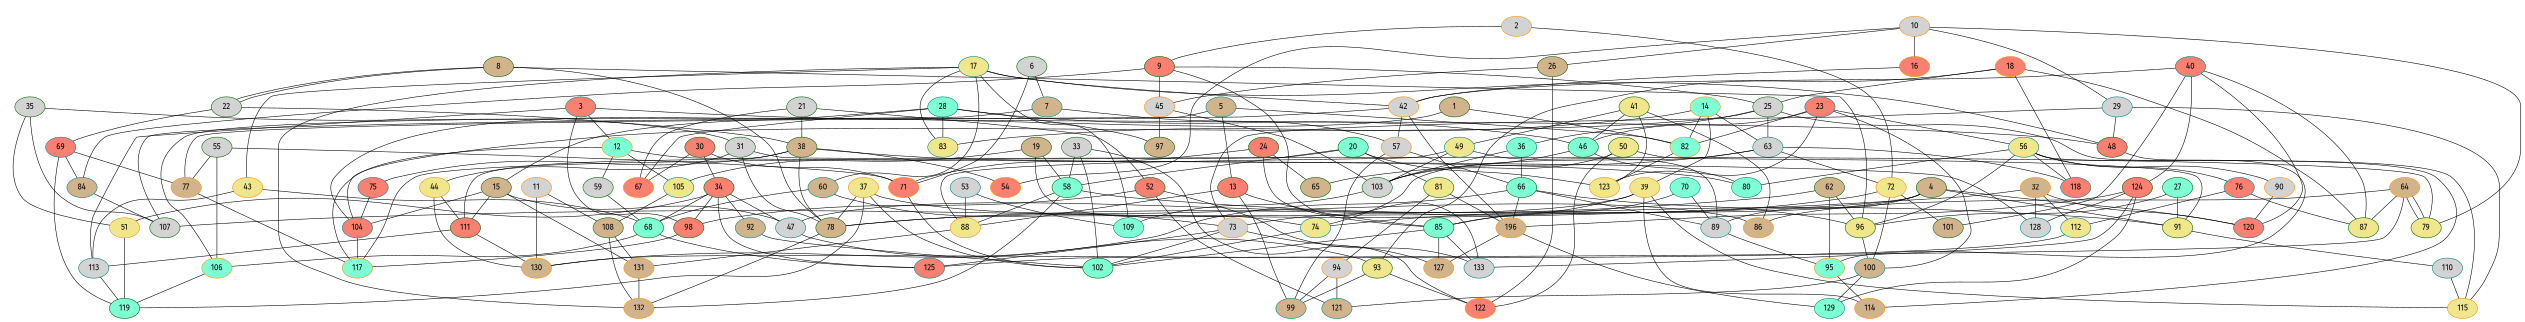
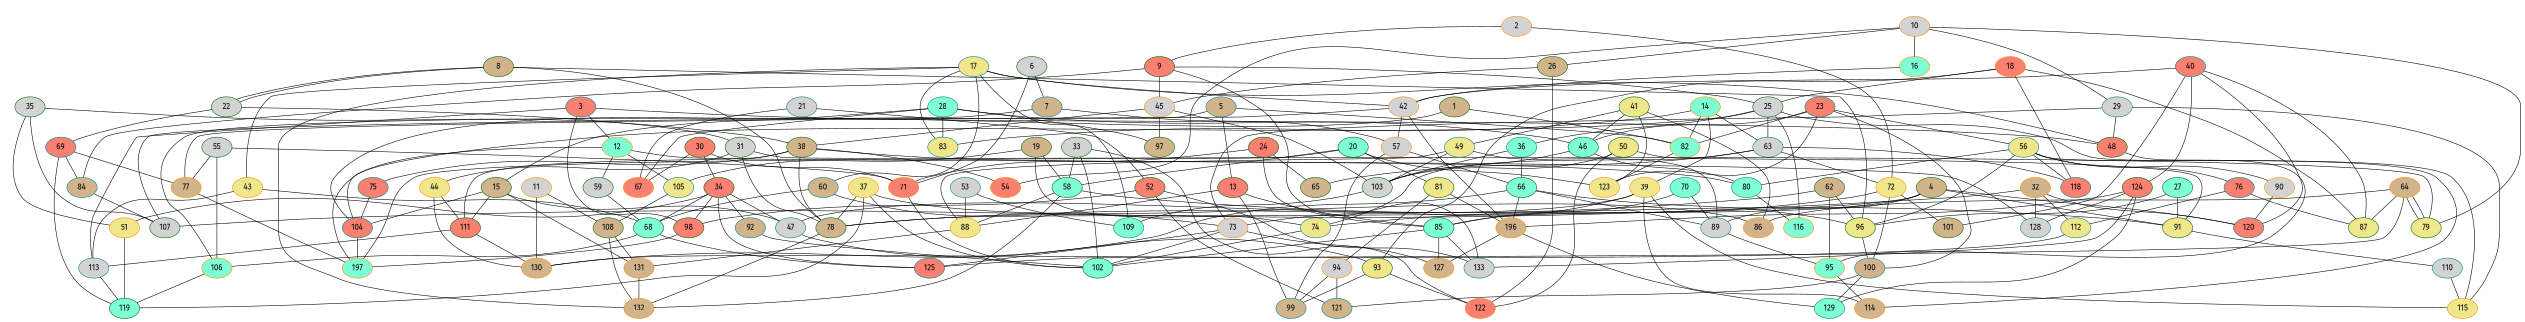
(1915, 67) -> (1915, 67)
(802, 107) -> (802, 107)
(802, 126) -> (923, 133)
none -> (1799, 228)
(357, 268) -> (357, 268)
